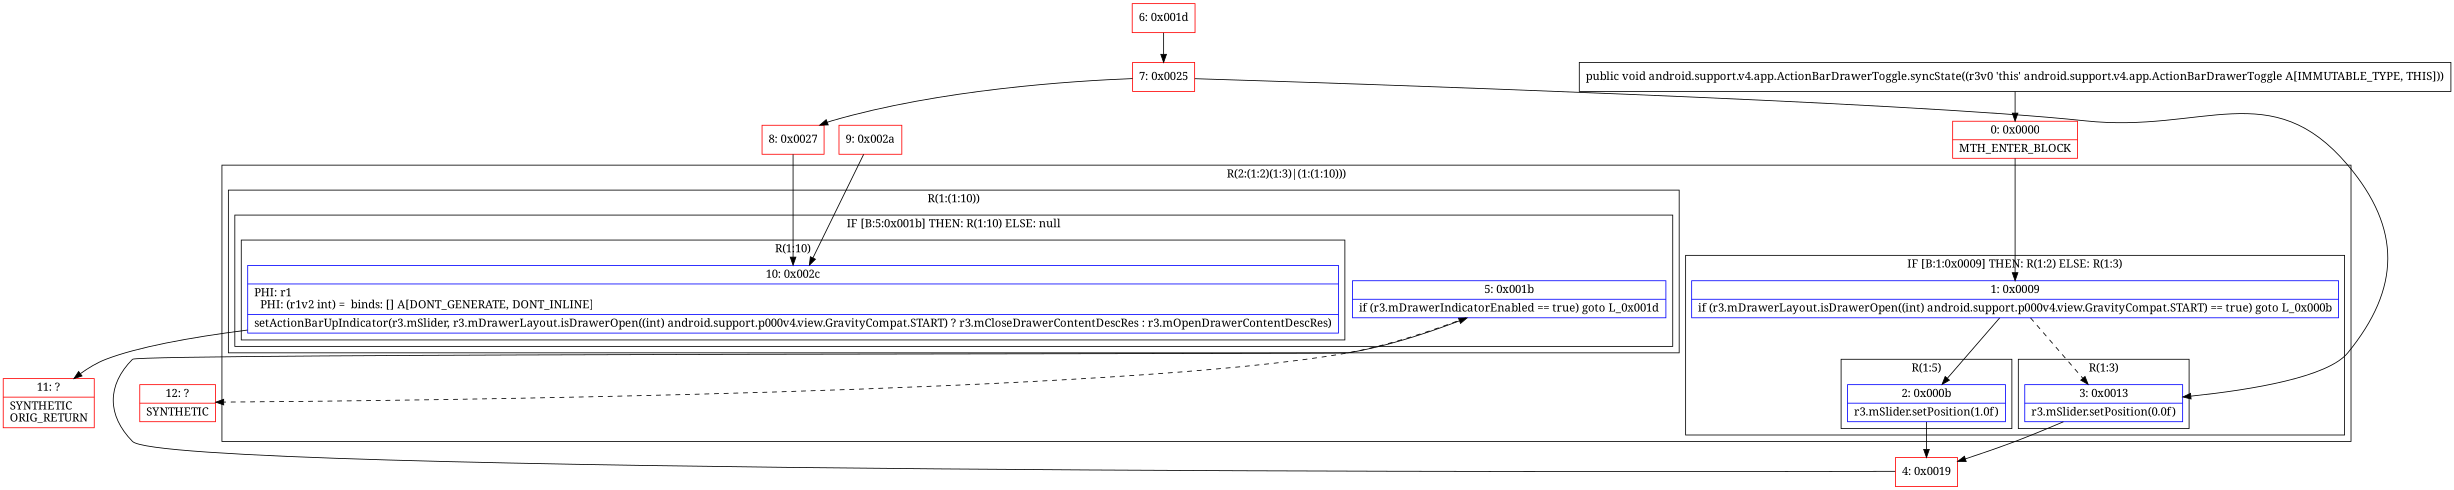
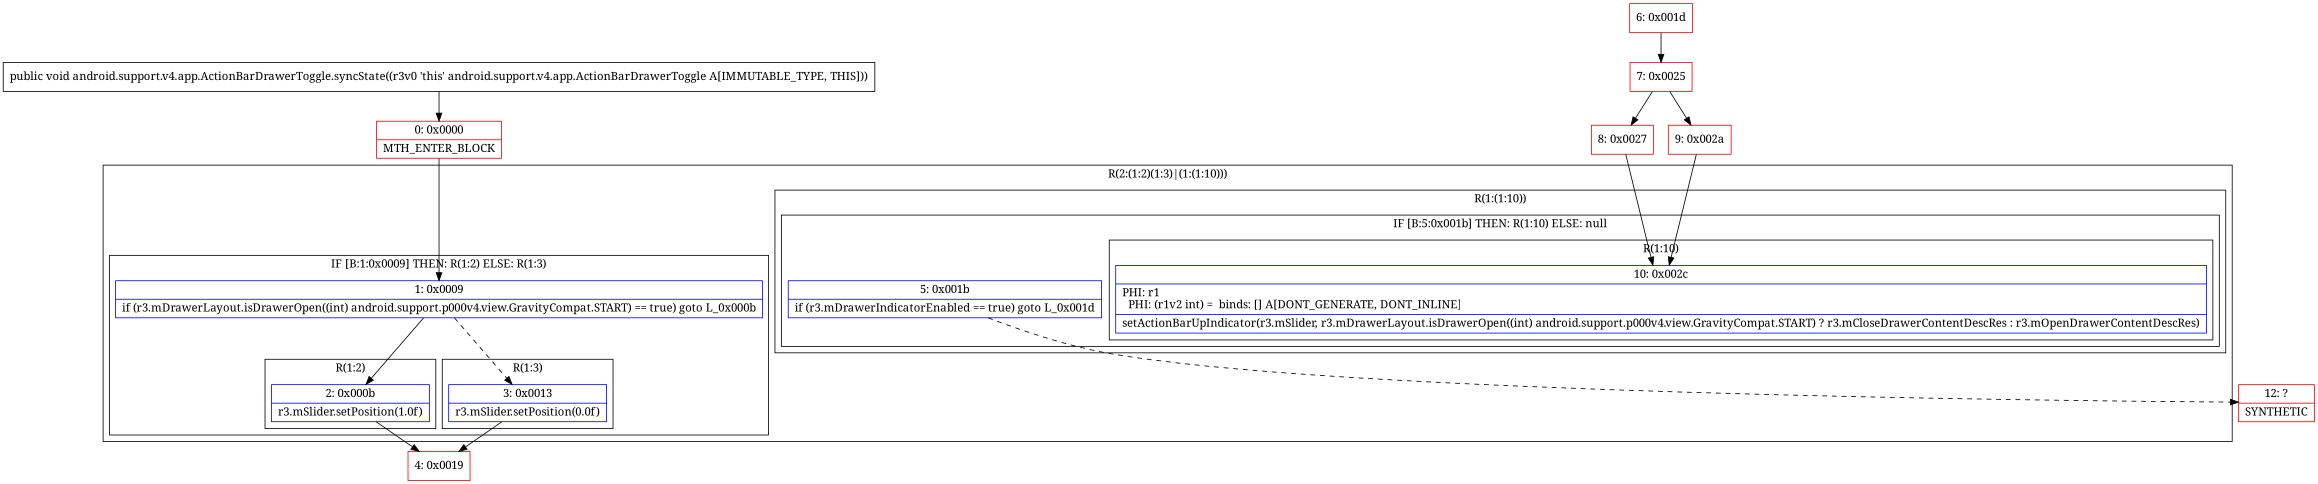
(1966, 111) -> (1678, 105)
(1926, 369) -> (350, 369)
(49, 403) -> none
(301, 456) -> none
